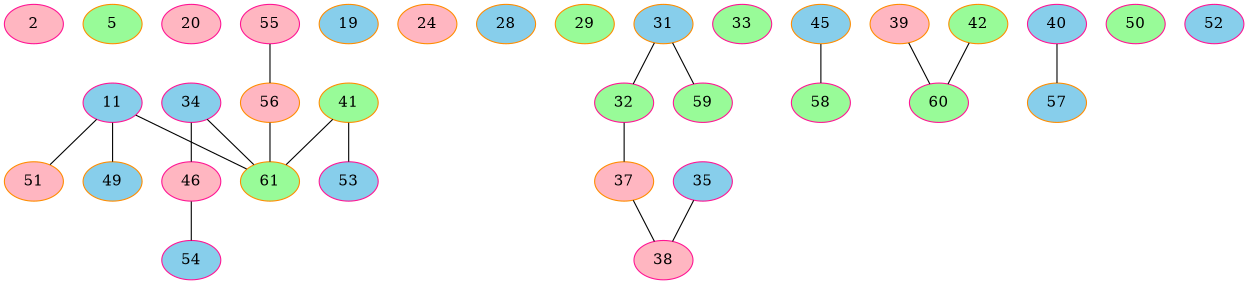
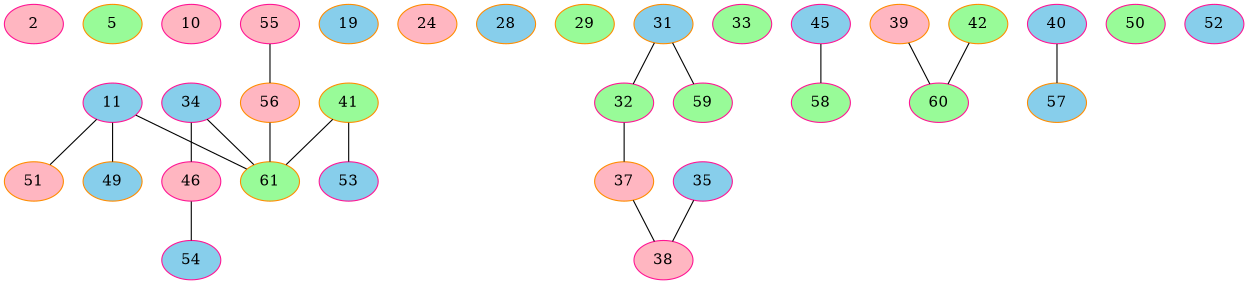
(191, 24) -> (191, 24)
(821, 24) -> (821, 24)
